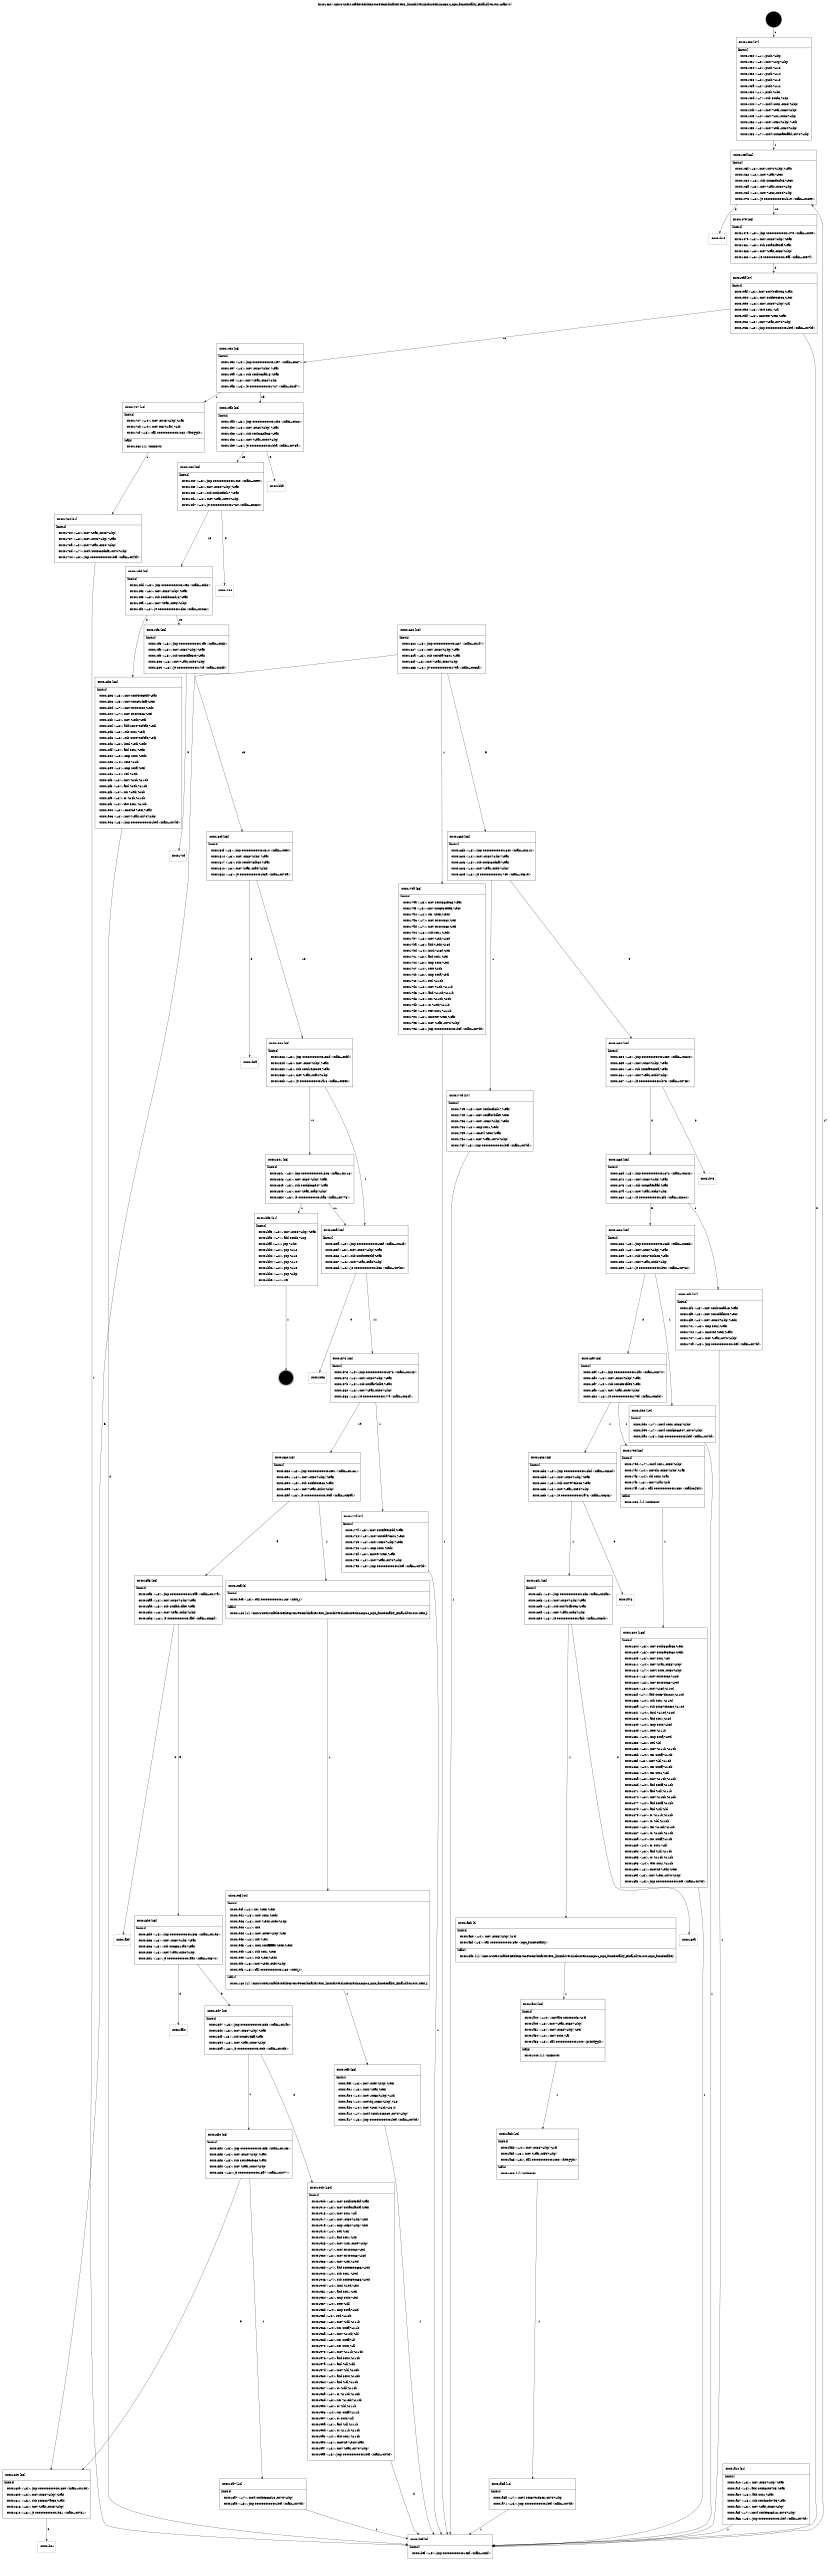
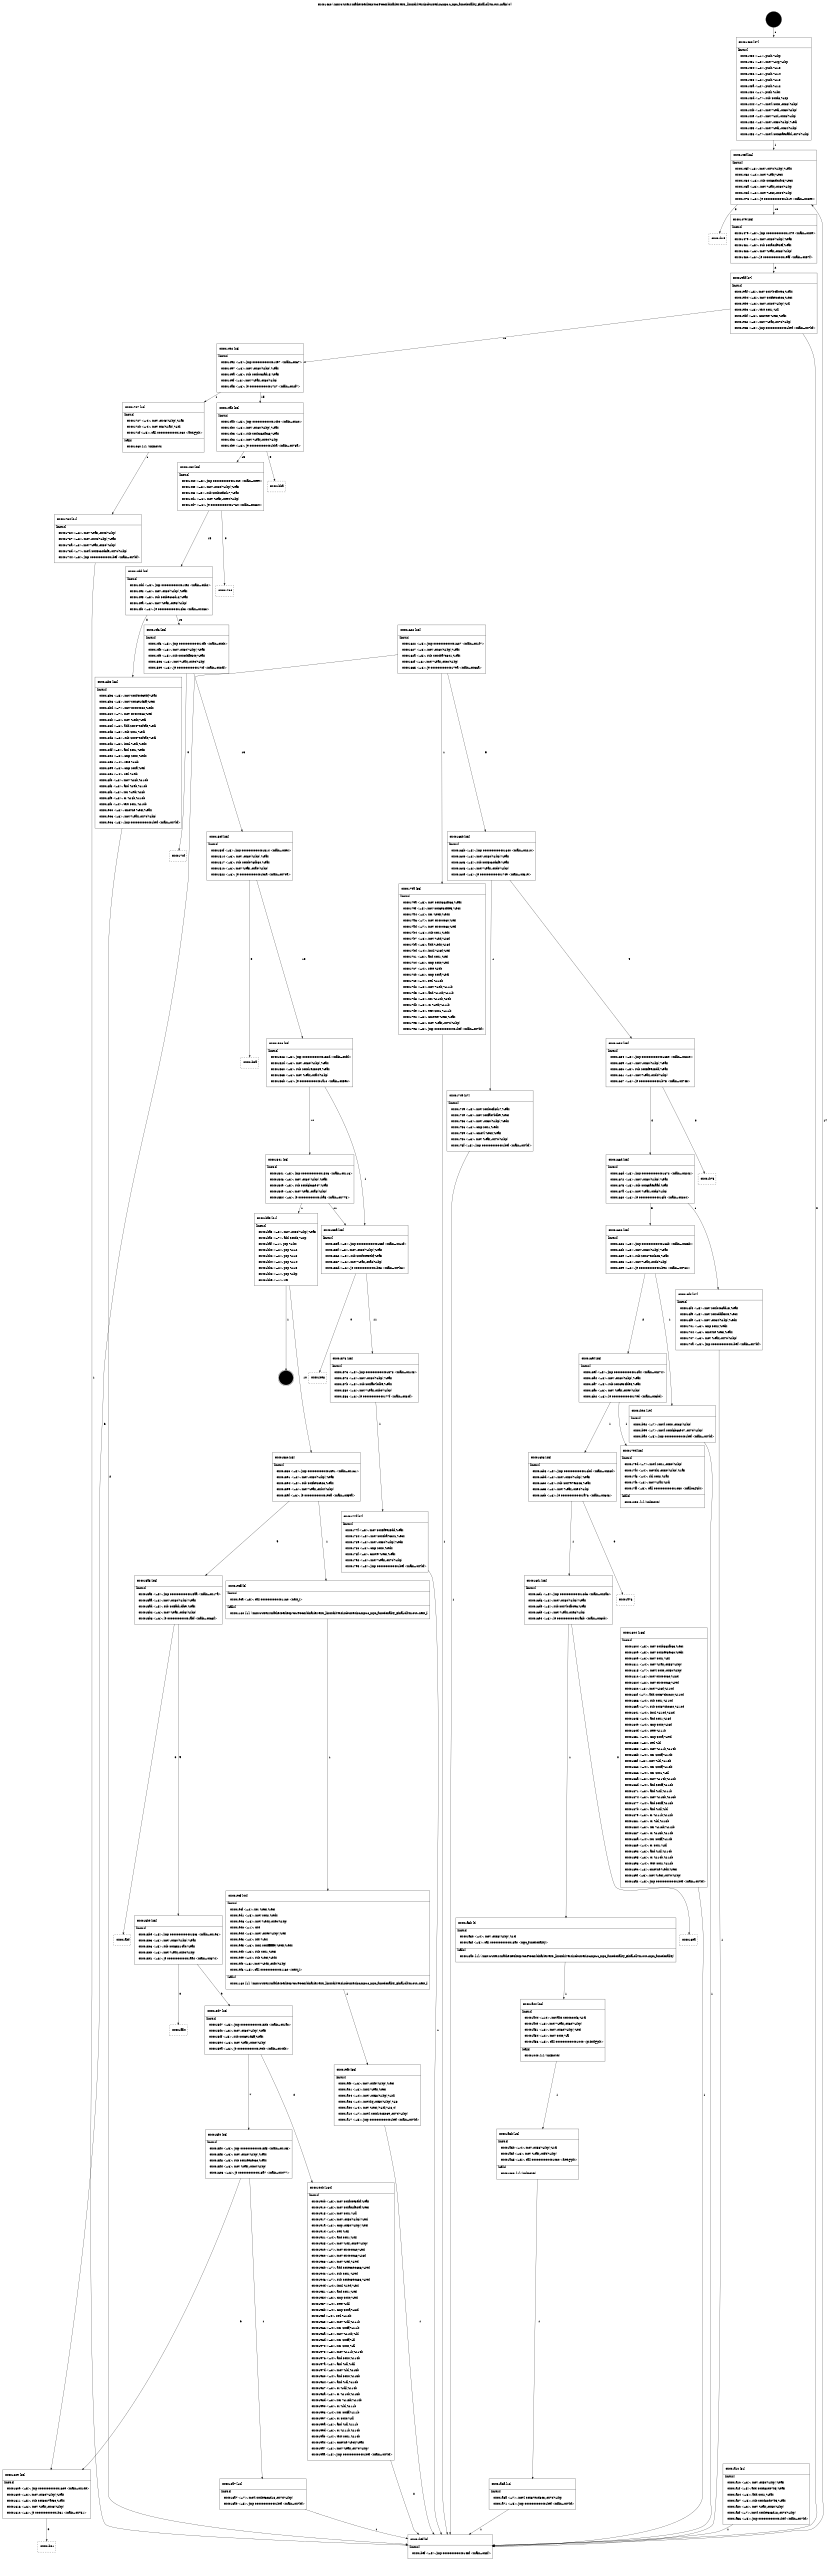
(346, 1427) -> (298, 1369)
(663, 1567) -> none
